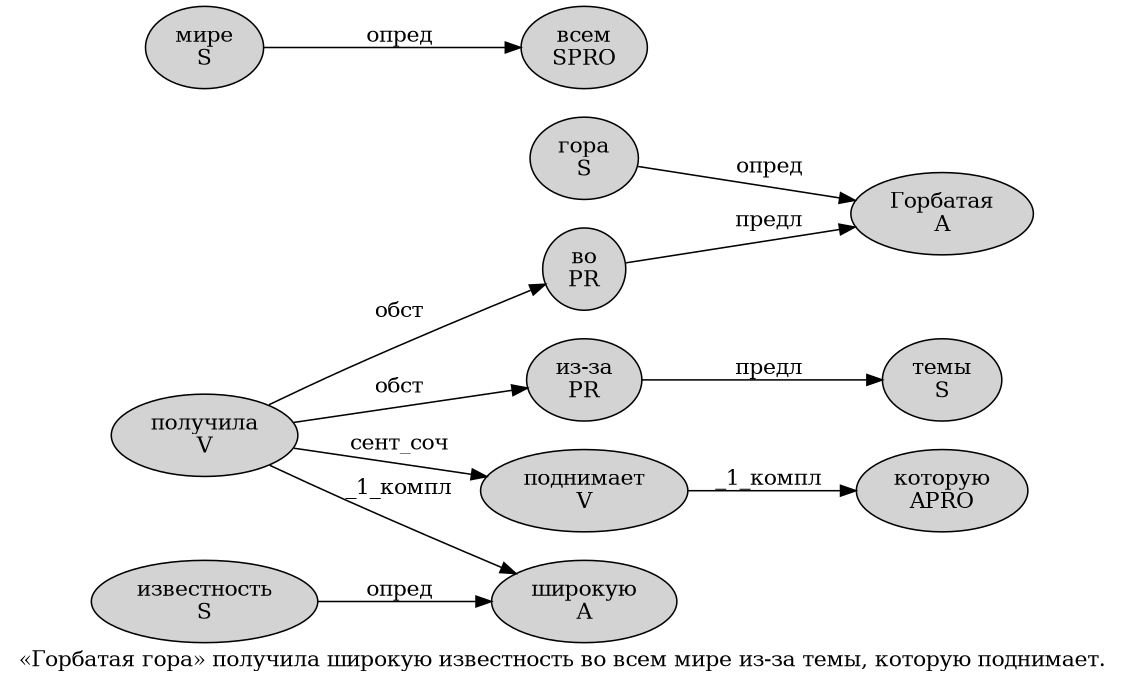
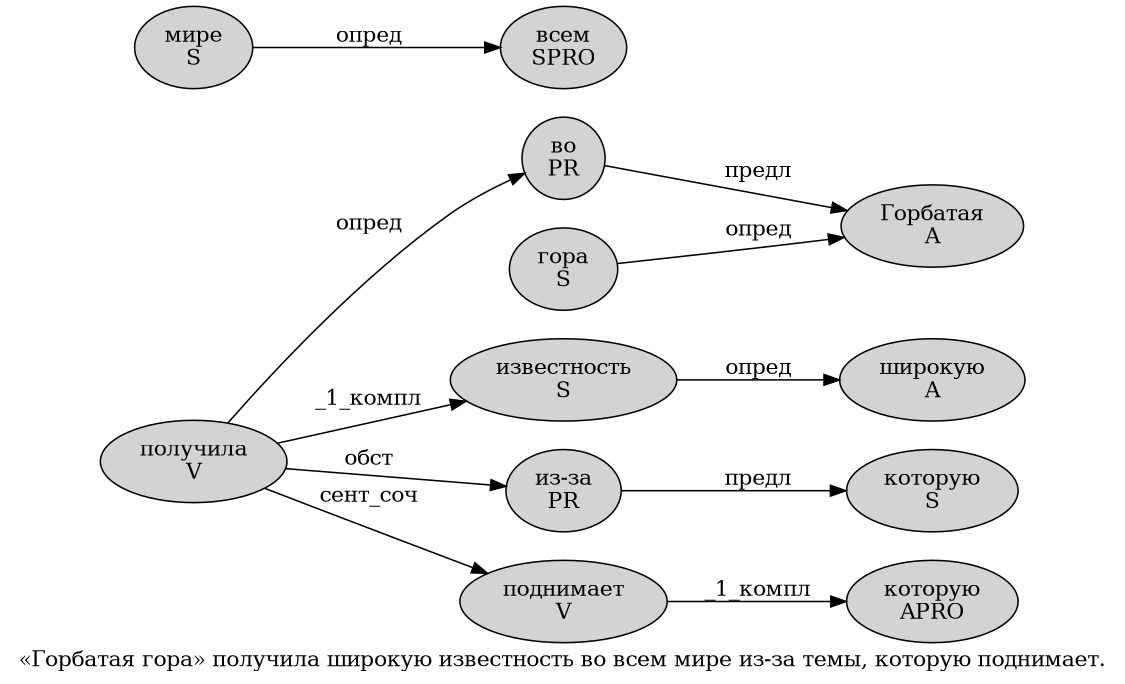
(399, 311) -> (369, 224)
(942, 380) -> (932, 491)
(385, 517) -> (364, 424)
